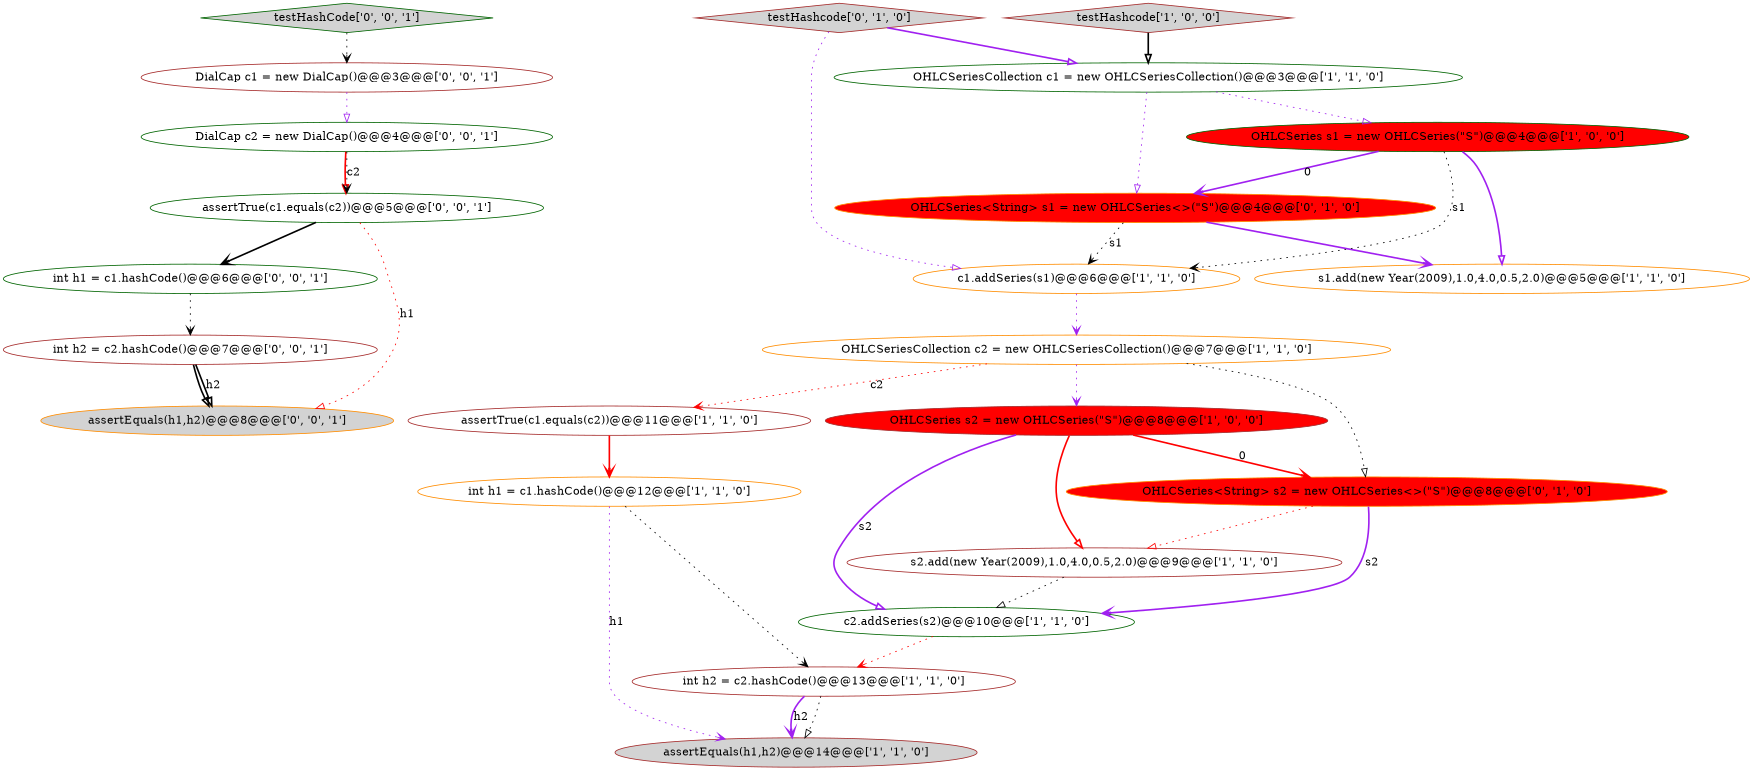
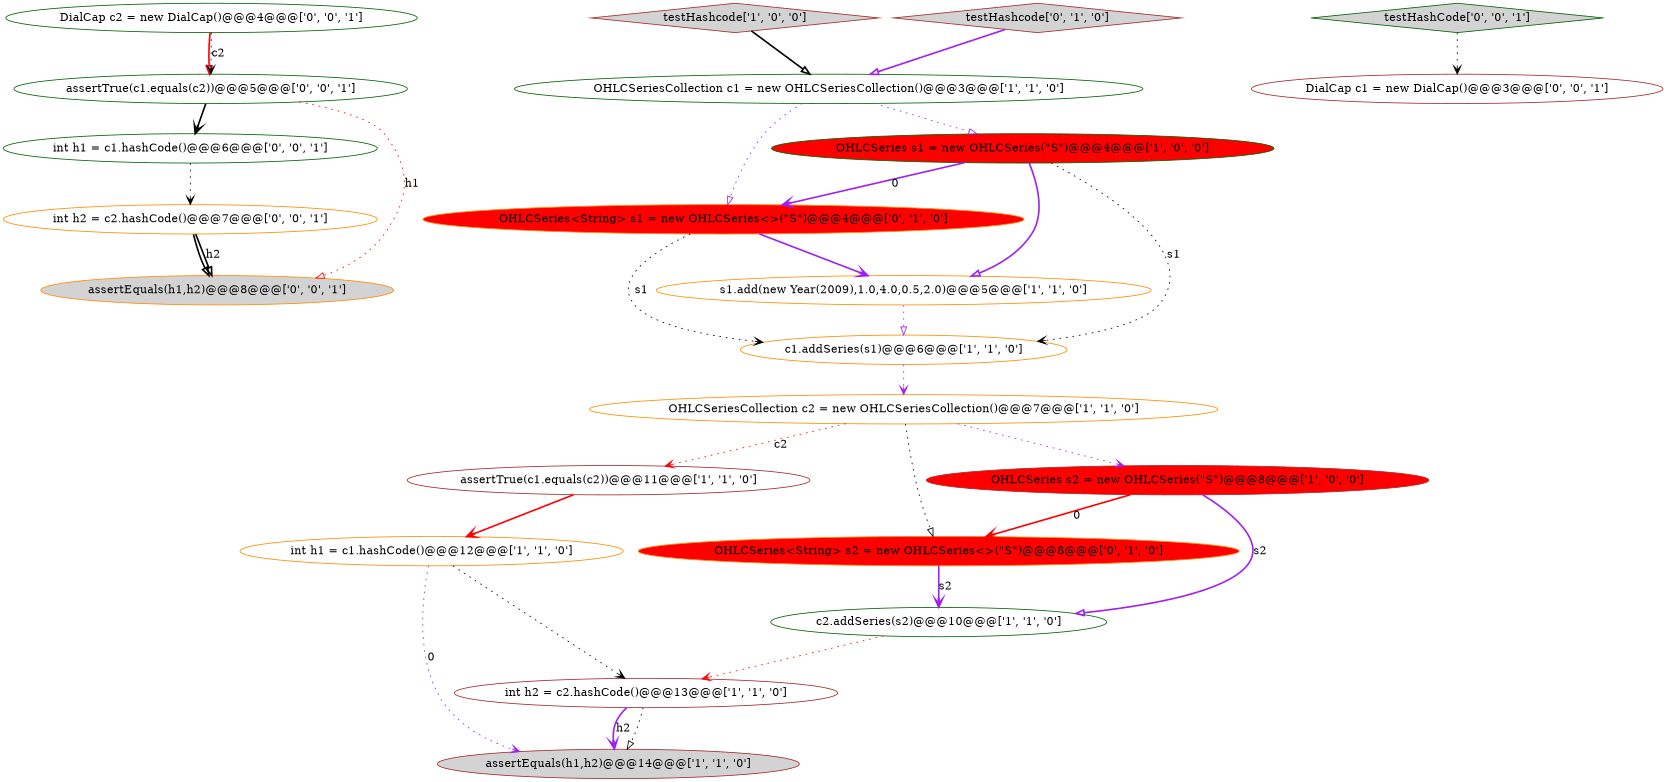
(347, 103) -> none
(812, 198) -> (904, 316)
(190, 350) -> (190, 219)
(1094, 563) -> none
(617, 622) -> (432, 658)
